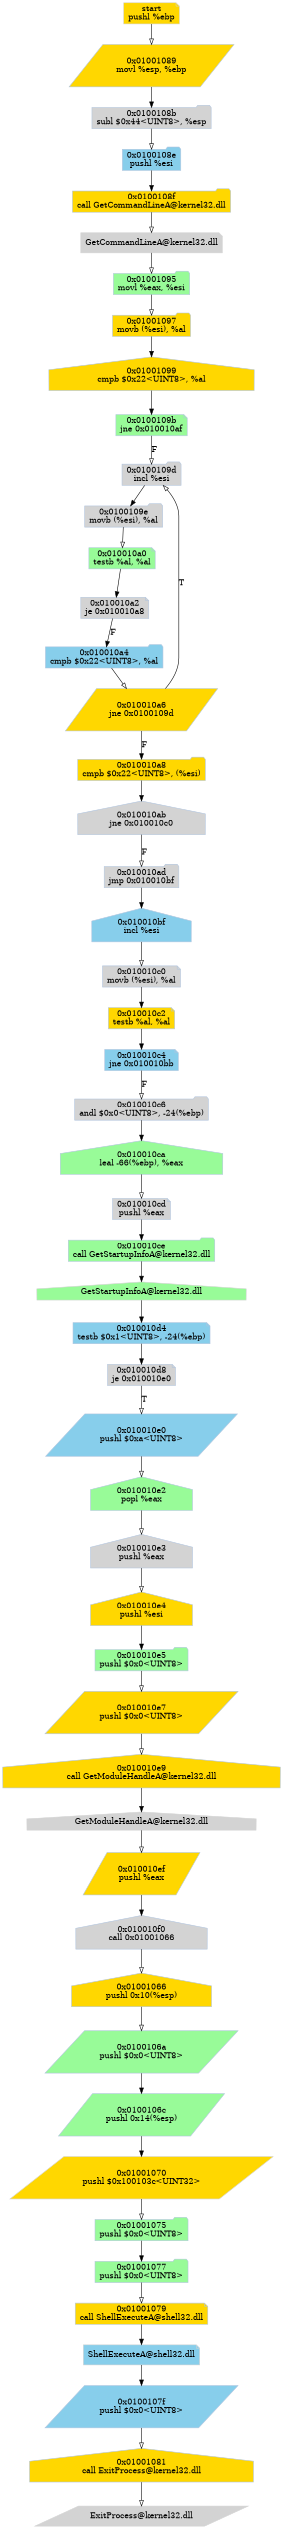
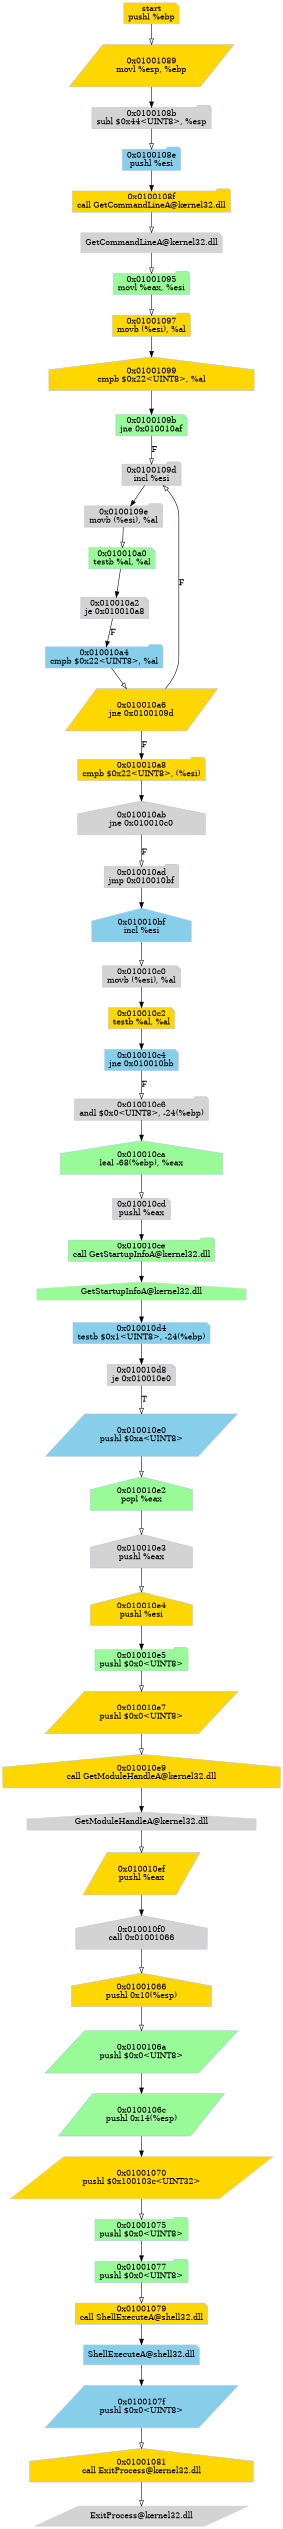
(182, 583) -> (182, 583)
(142, 1159) -> (142, 1159)
